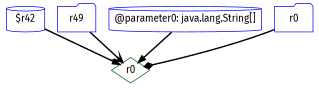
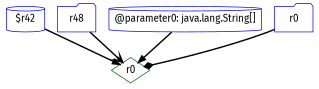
(77, 19) -> (77, 19)
